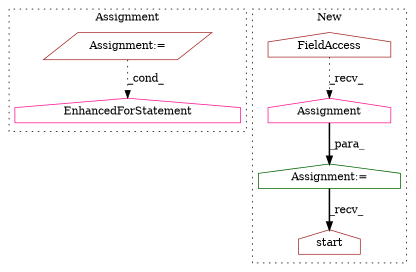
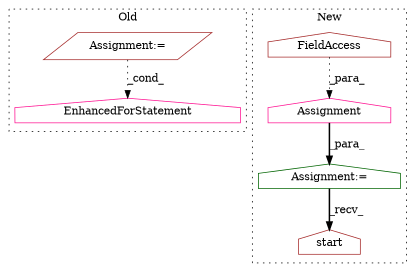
(128, 18) -> (128, 18)
(346, 79) -> (347, 79)
